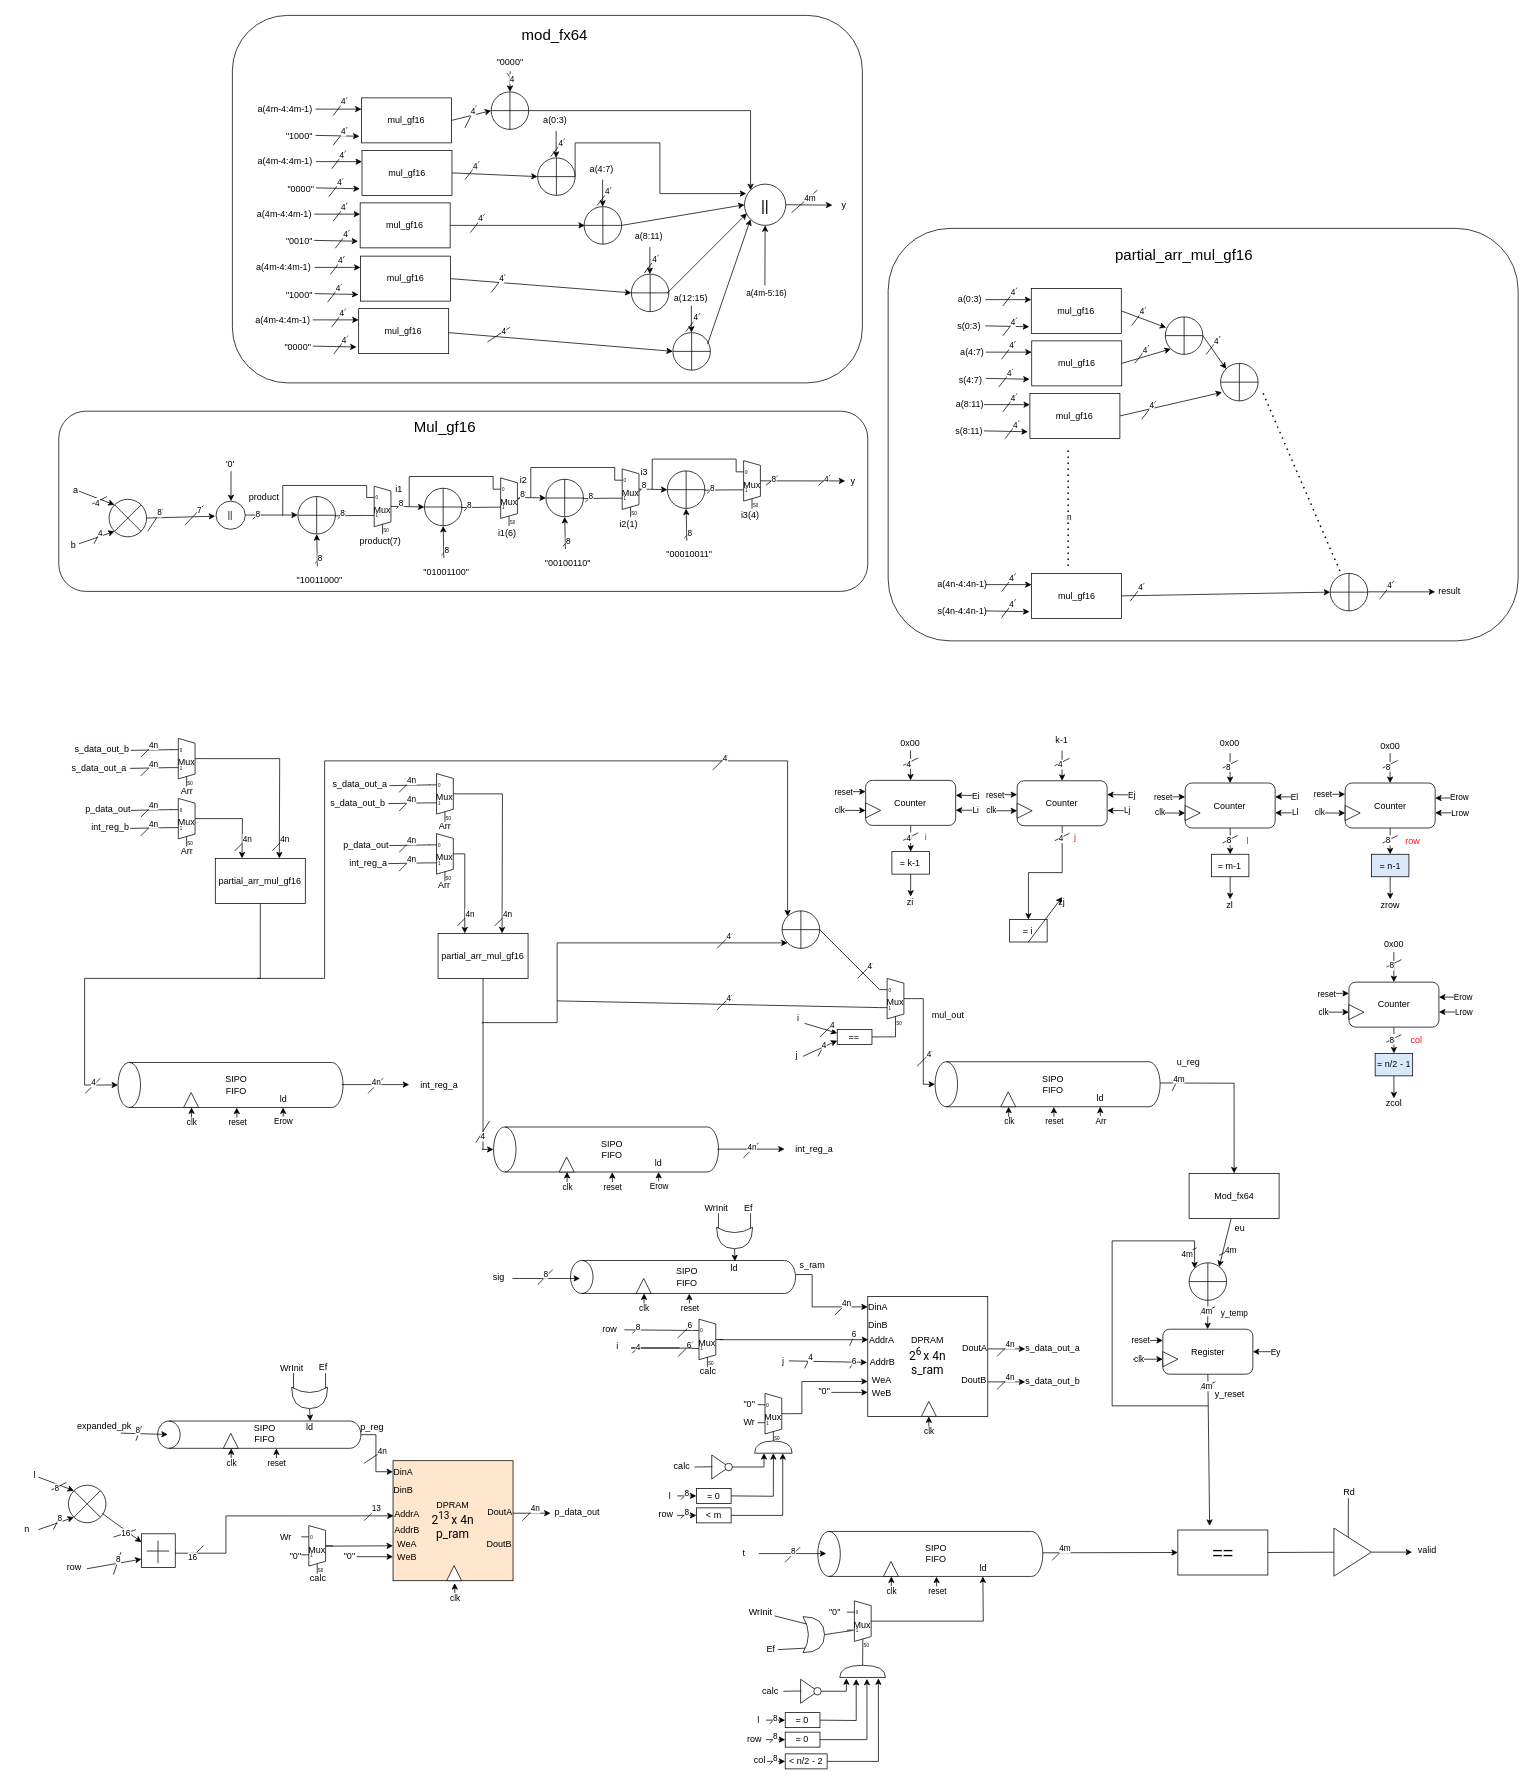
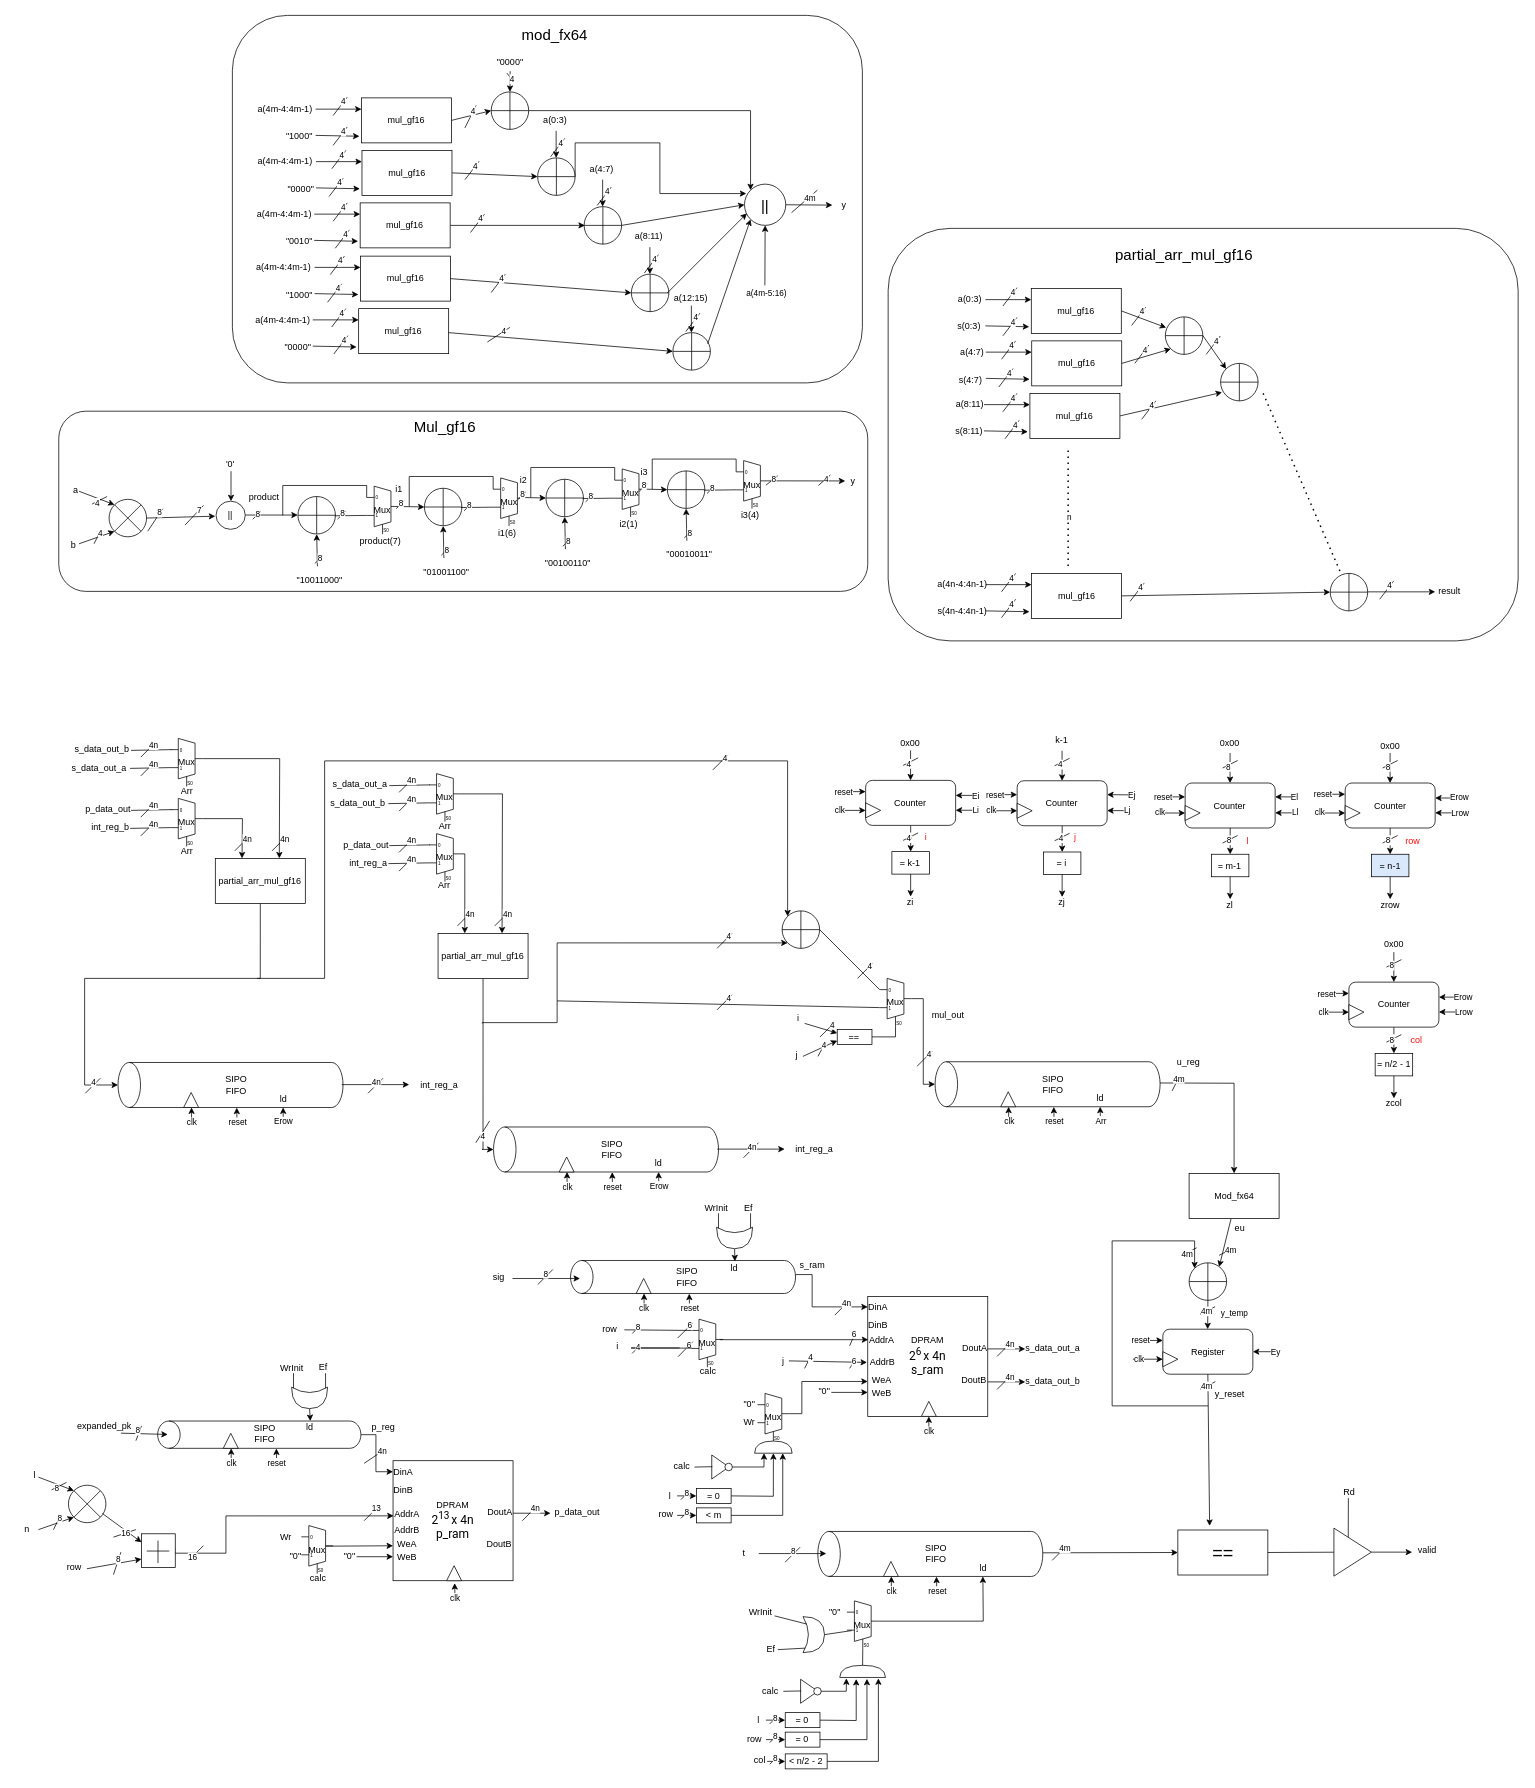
(1028, 931) -> (1062, 863)
(1394, 1065) -> (1394, 1065)
(372, 1428) -> (383, 1428)
(453, 1521) -> (453, 1521)
